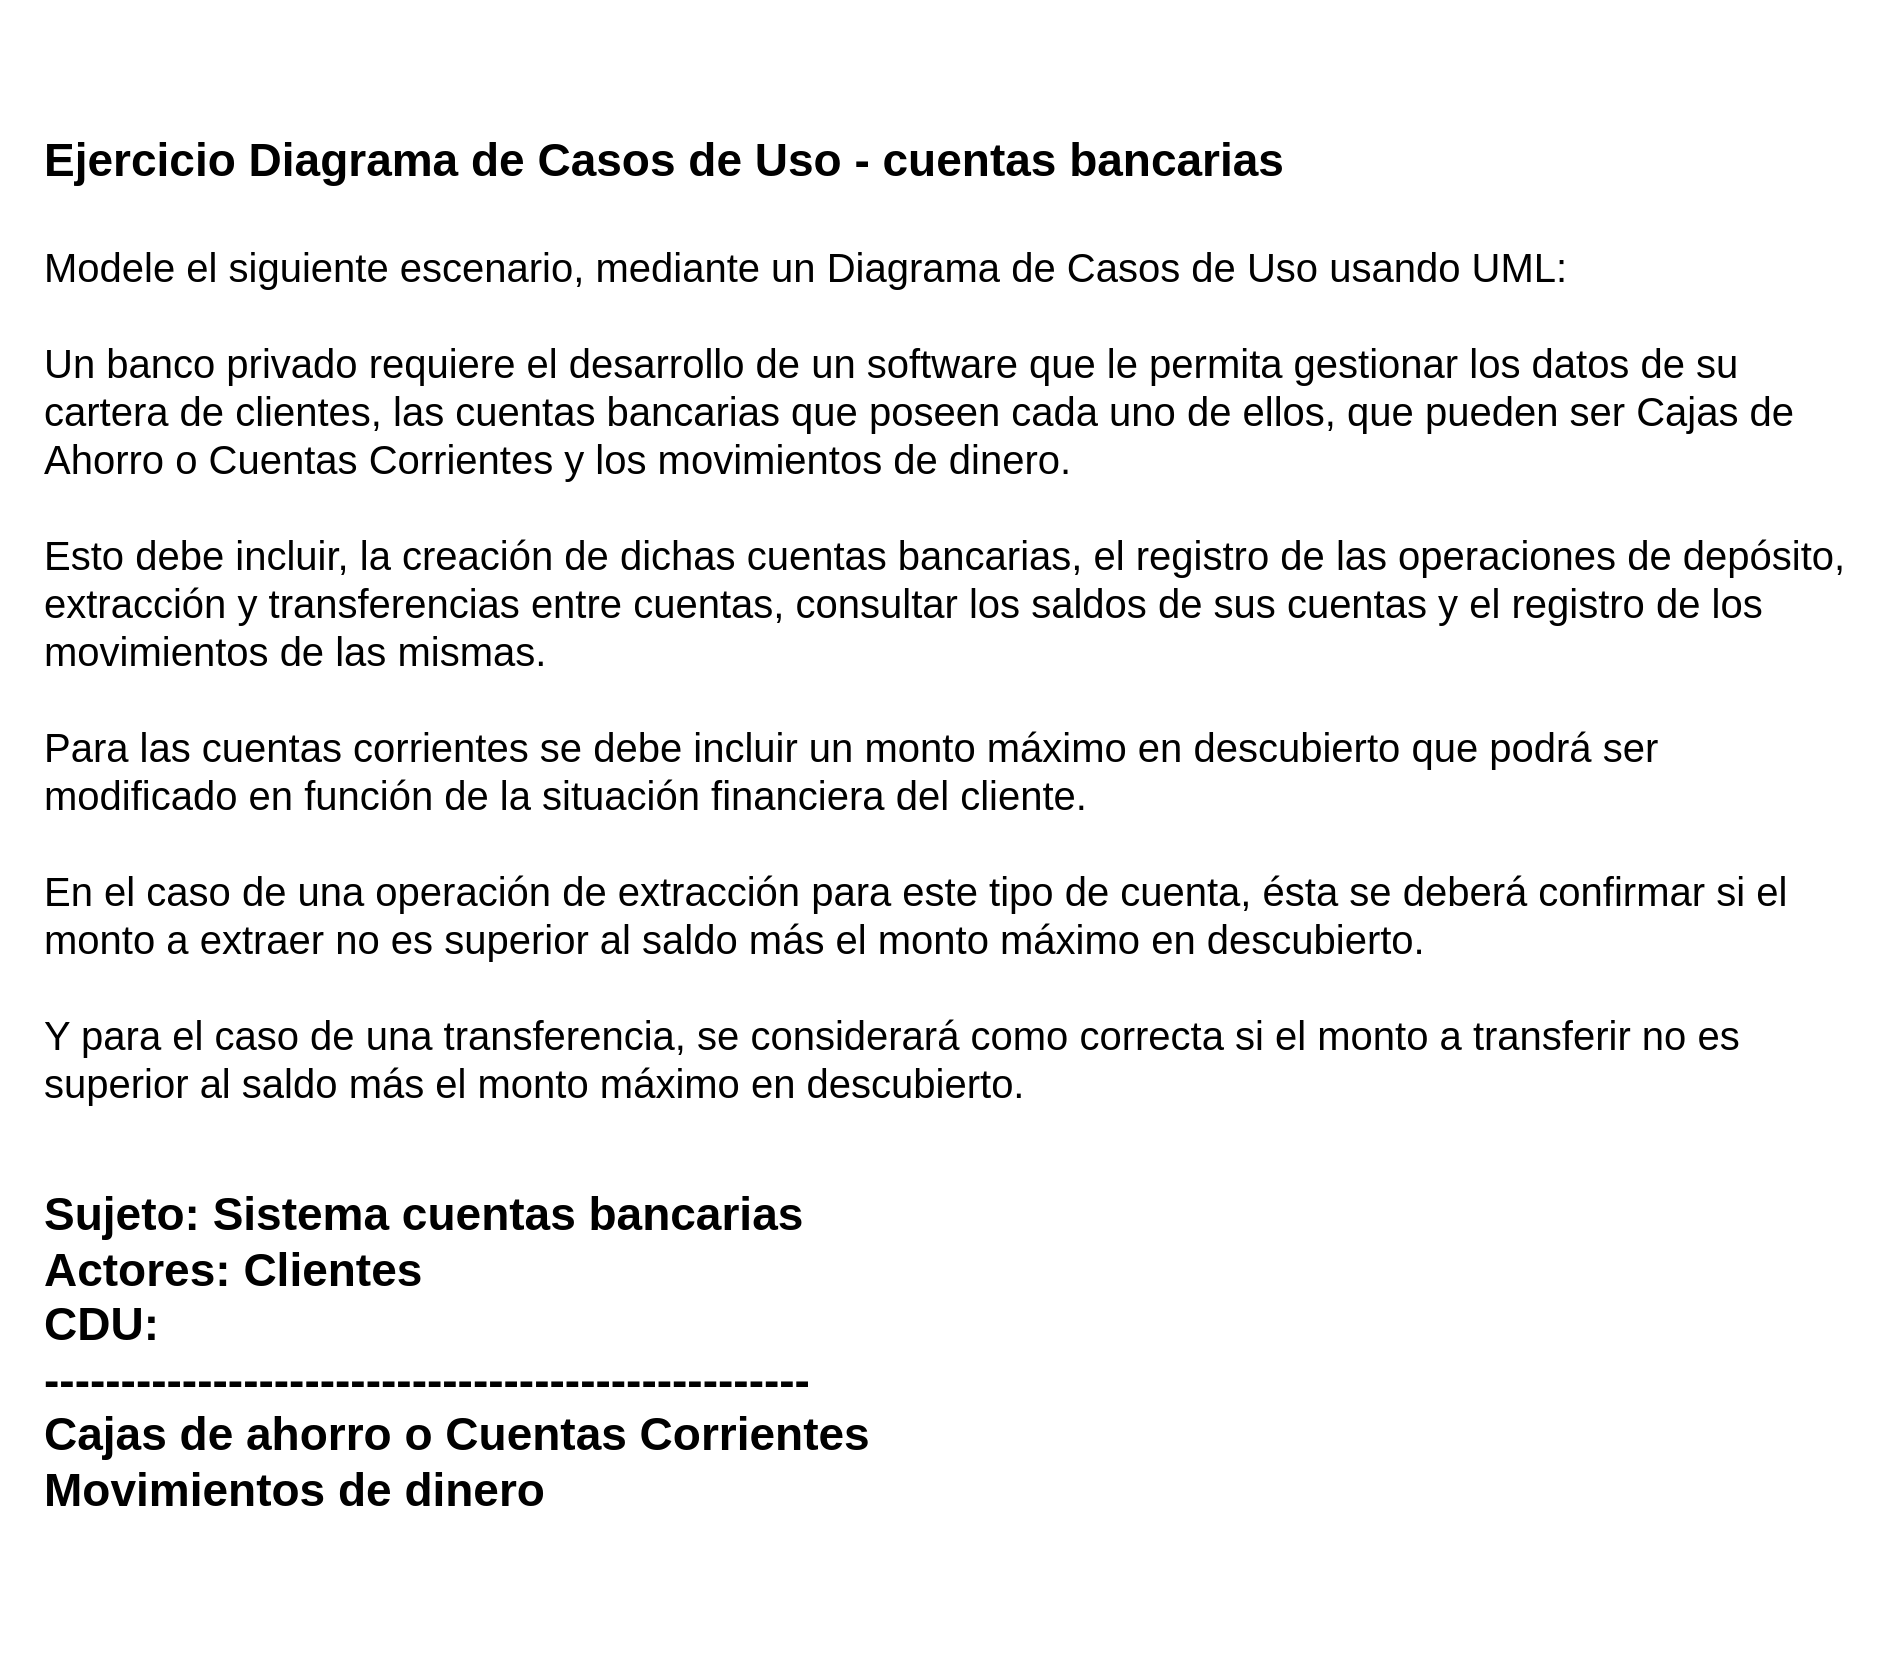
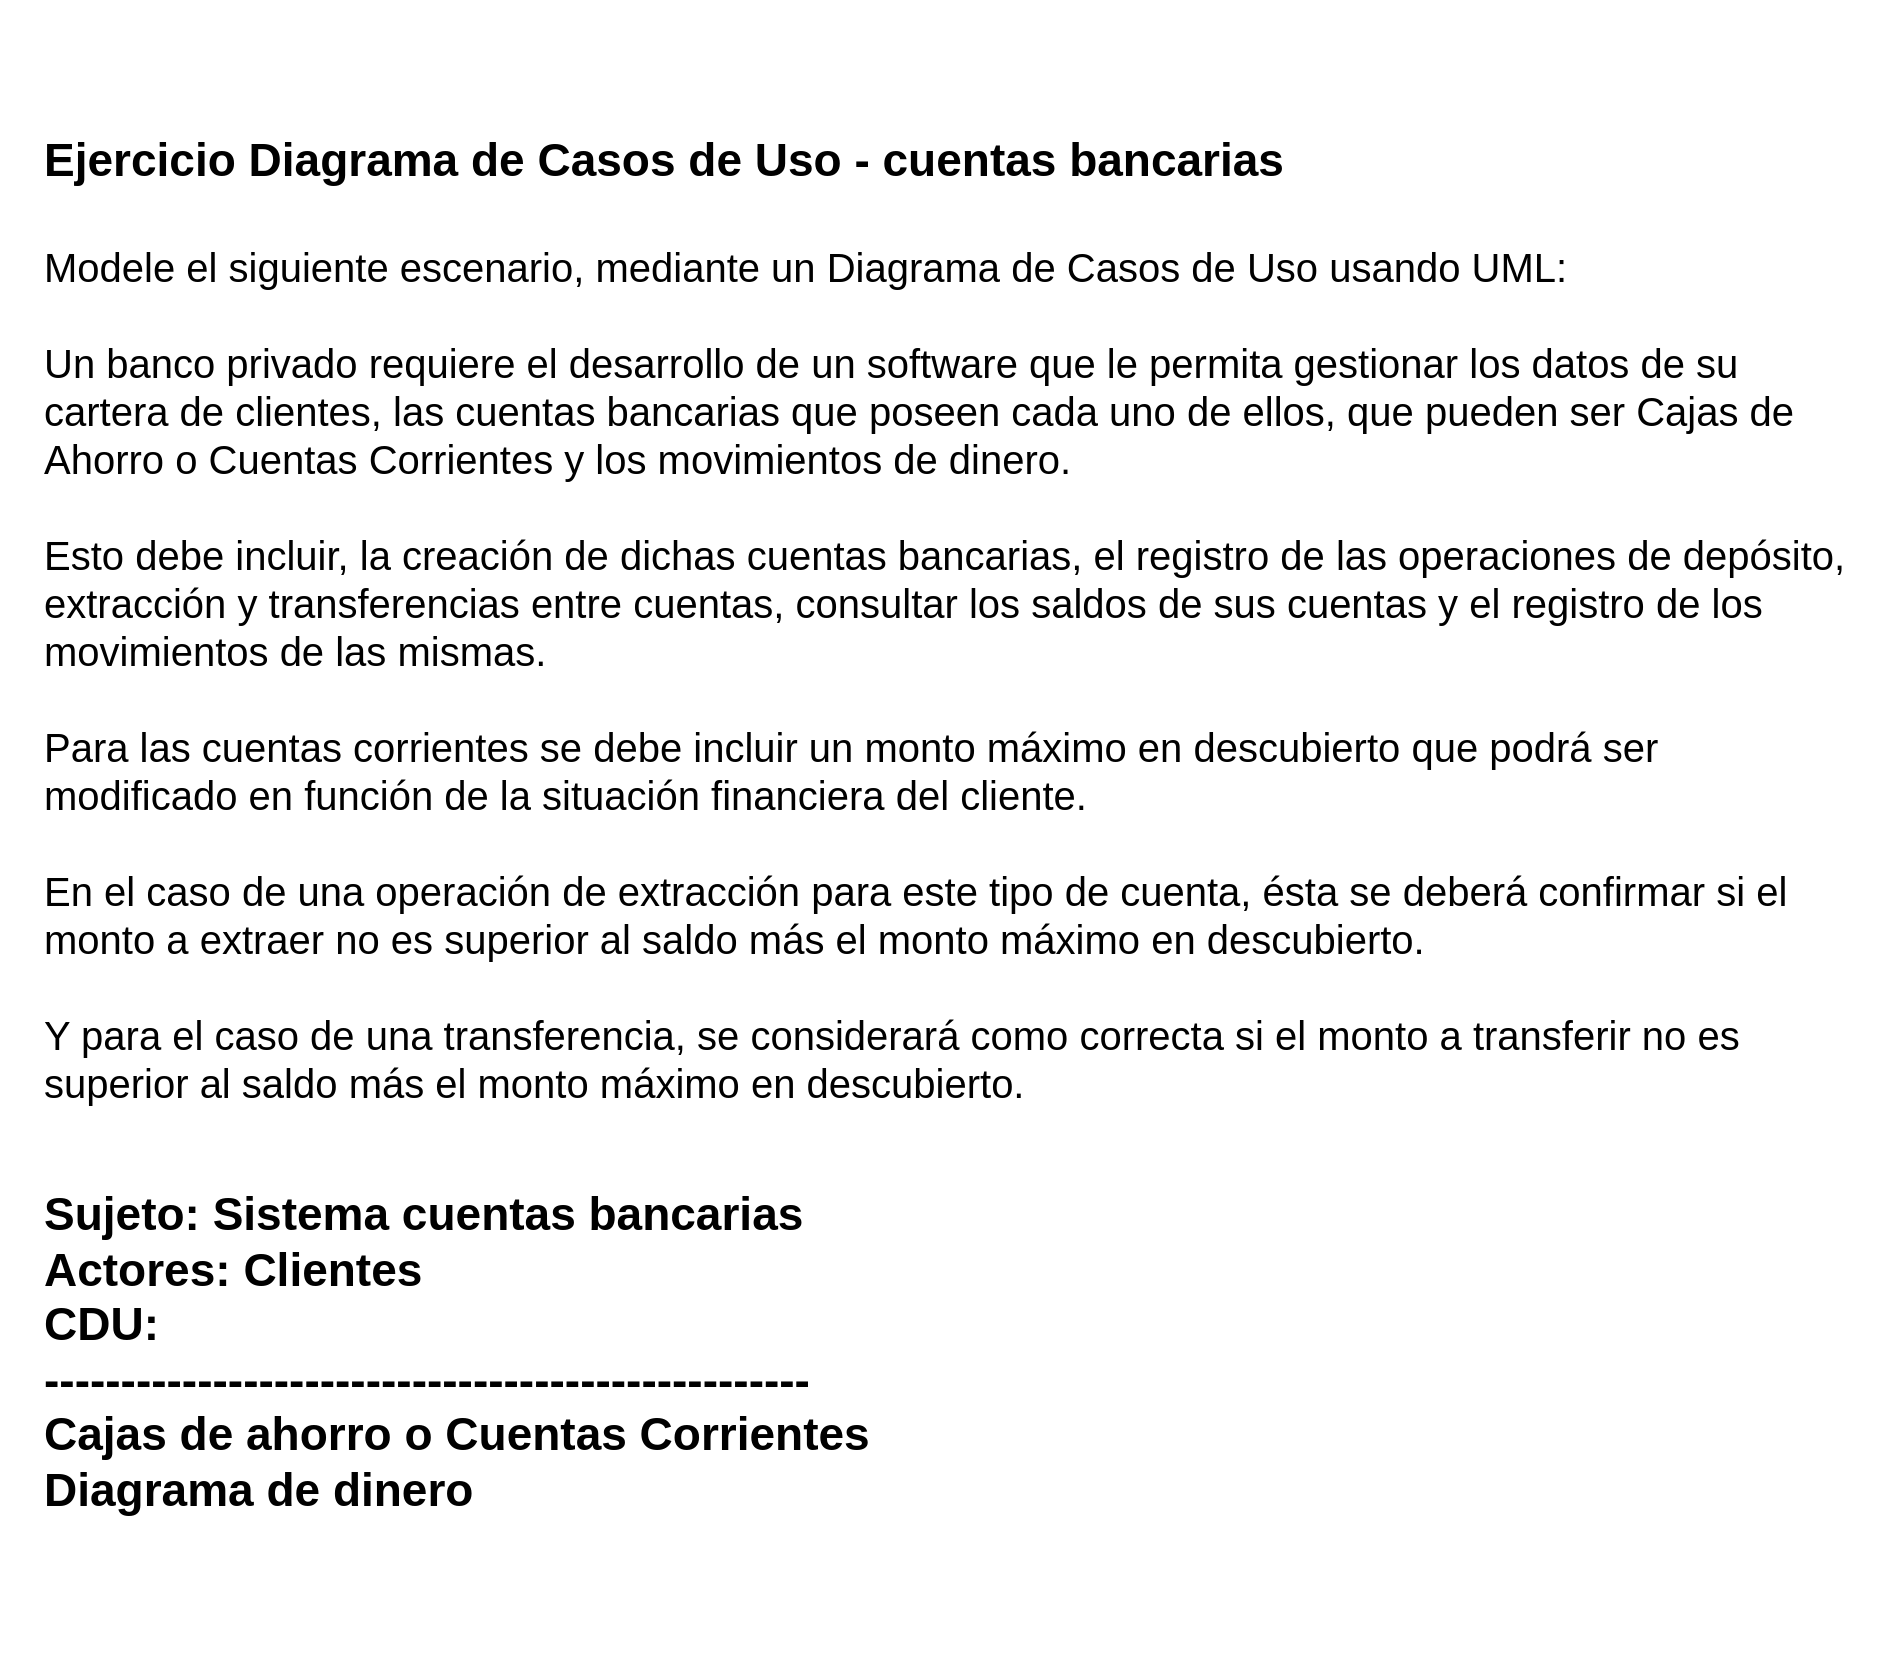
(605, 1381) -> (605, 1381)
